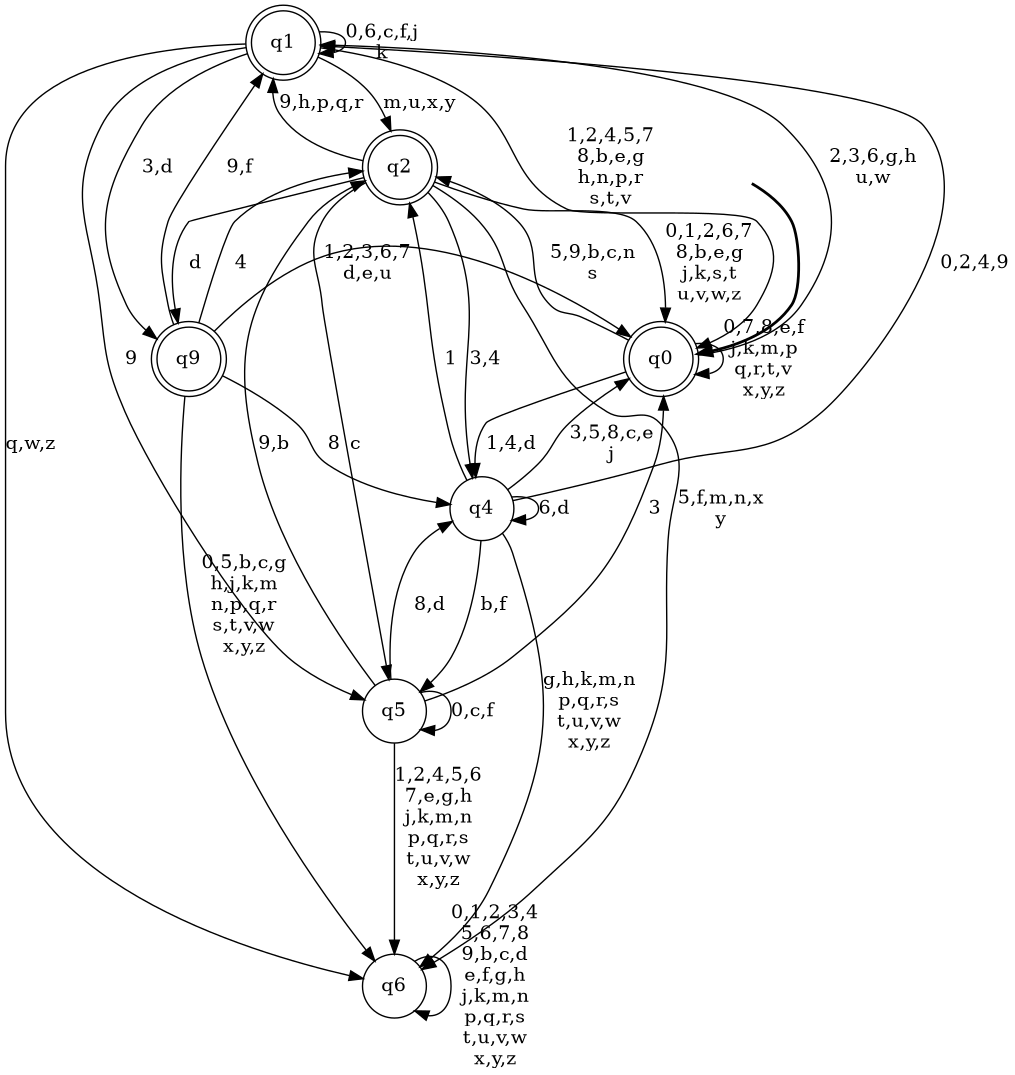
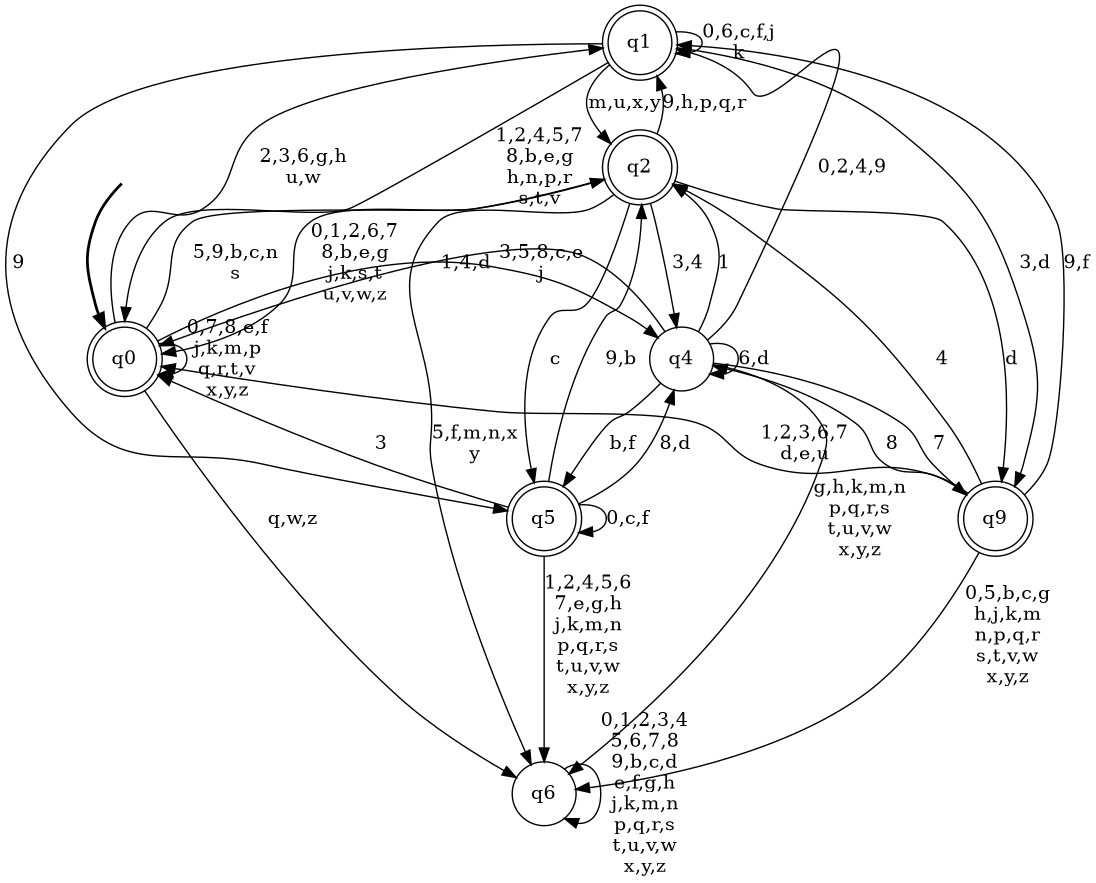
none -> (850, 396)
(6, 523) -> (305, 600)
(394, 711) -> (544, 519)
